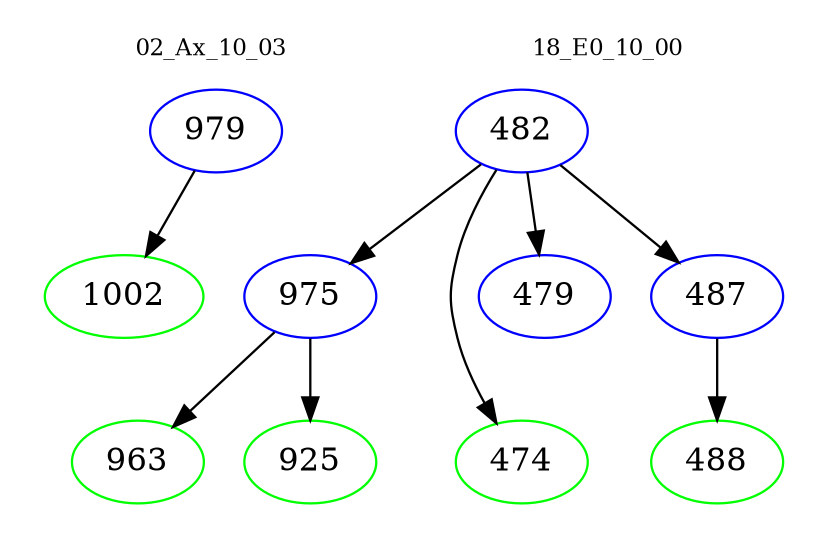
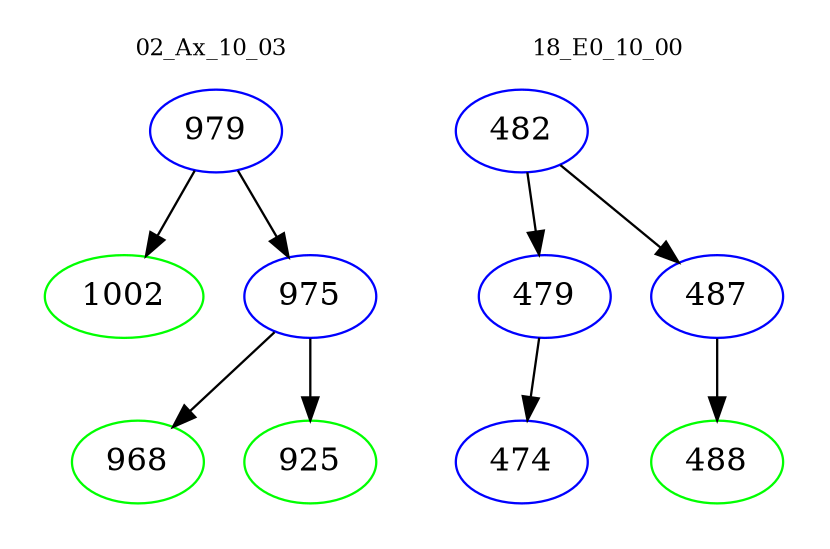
(428, 205) -> (257, 204)
(452, 285) -> (535, 367)
(138, 462) -> (138, 462)
(522, 462) -> (522, 462)
